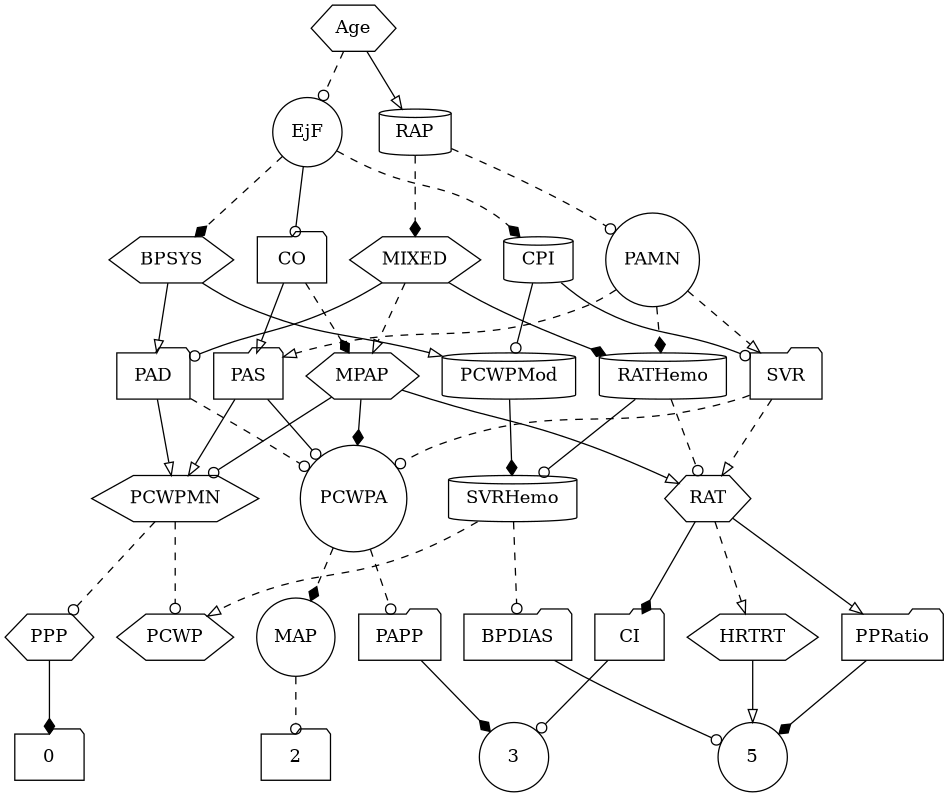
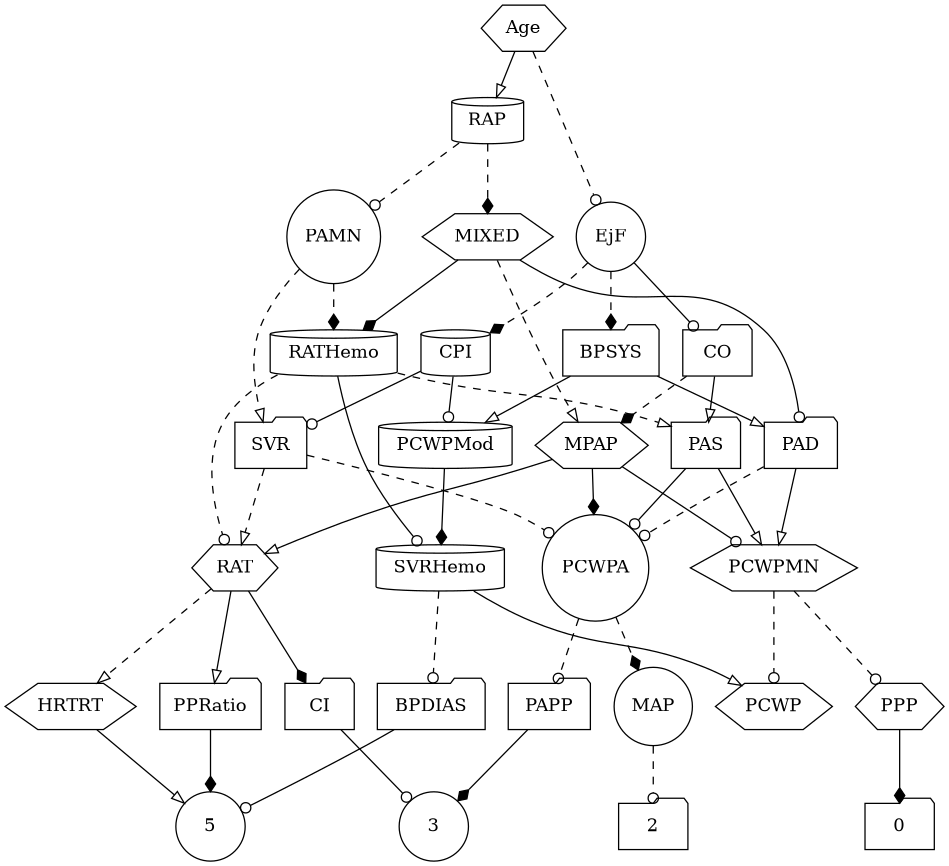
(171, 260) -> (611, 353)
(459, 333) -> (515, 394)
(350, 572) -> (600, 641)
